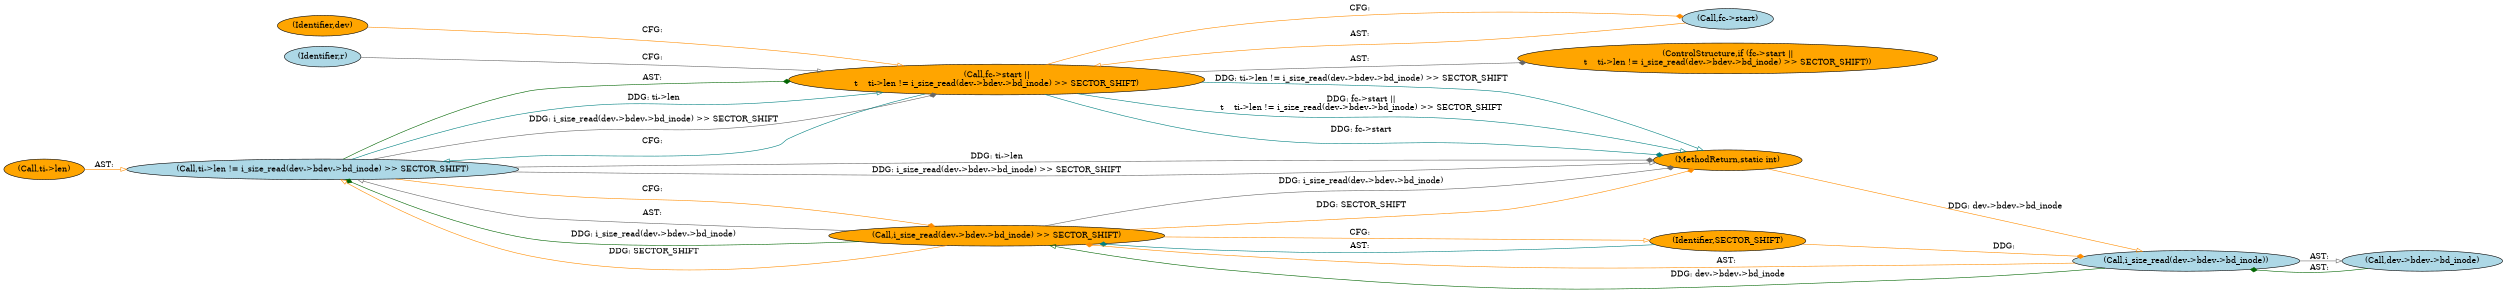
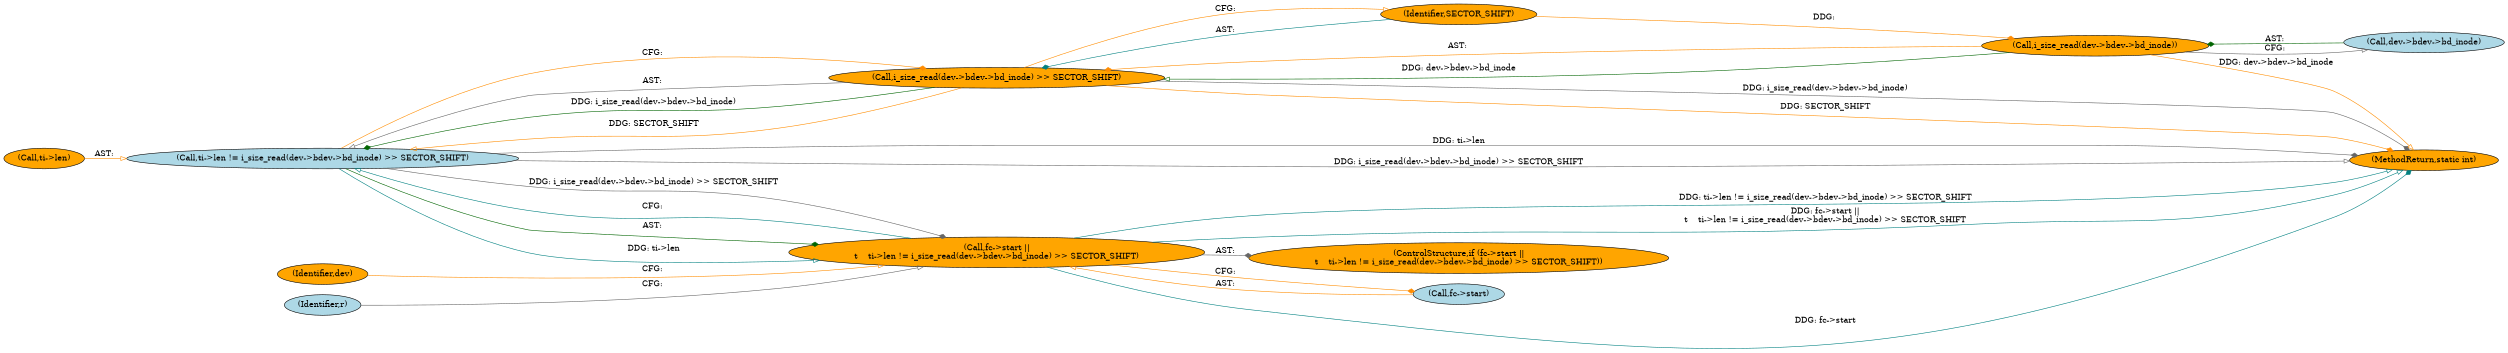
(1952, 210) -> (2289, 80)
(2321, 257) -> (2276, 48)
(2186, 261) -> (2095, 46)
